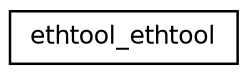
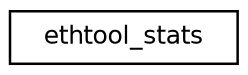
(124, 38) -> (124, 38)
